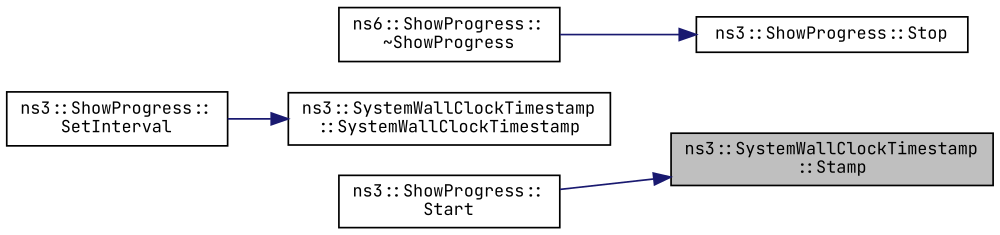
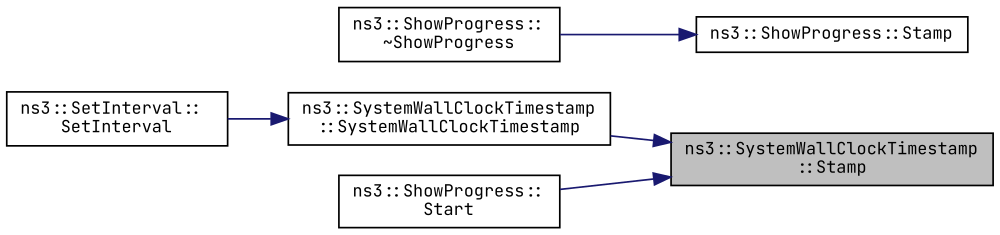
(449, 35) -> (449, 35)
(832, 35) -> (832, 35)
(117, 119) -> (117, 119)
none -> (632, 138)
